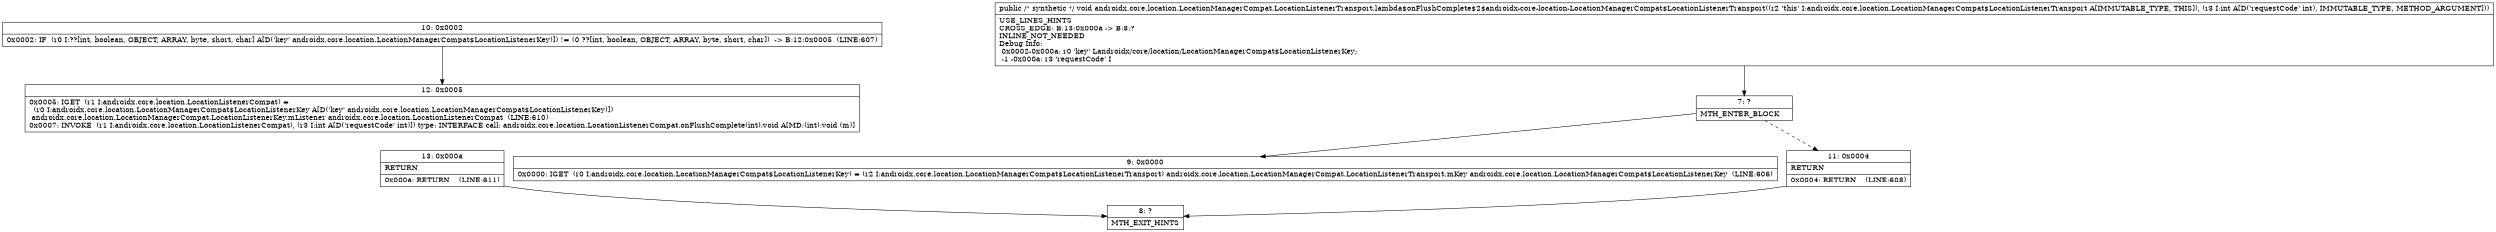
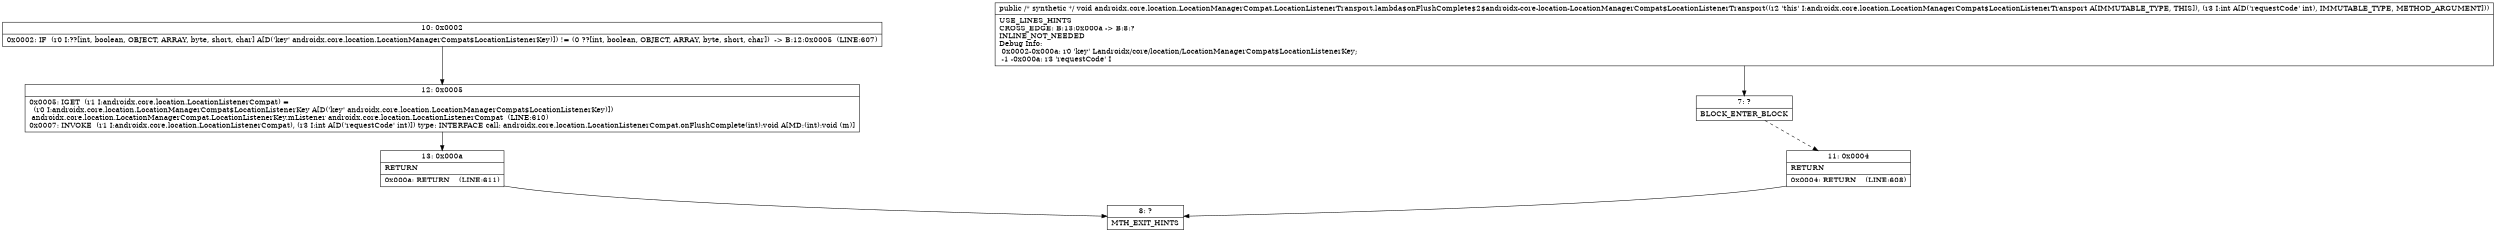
(1740, 114) -> (1744, 114)
none -> (442, 139)
(1145, 169) -> none
